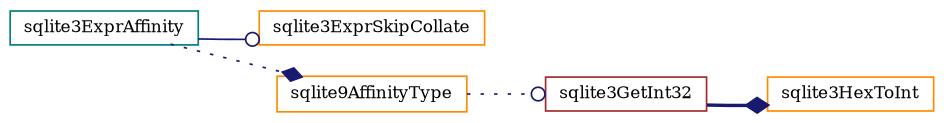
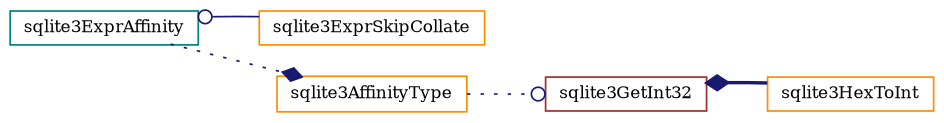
(222, 39) -> (236, 17)
(372, 94) -> (372, 94)
(727, 105) -> (747, 83)
